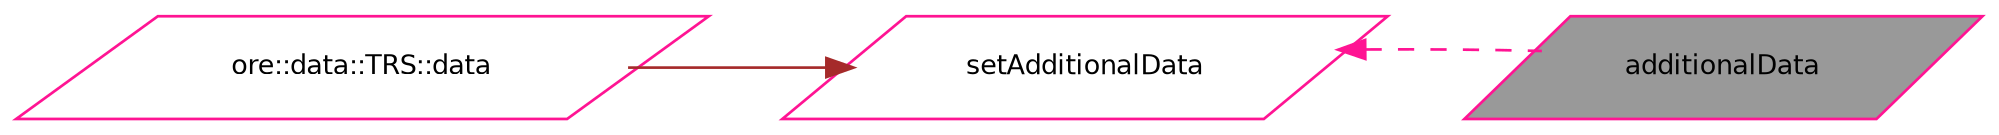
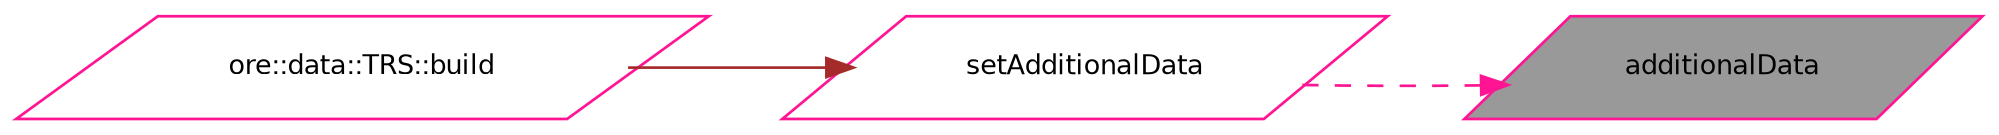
(1454, 50) -> (1389, 86)
(362, 68) -> (362, 68)
